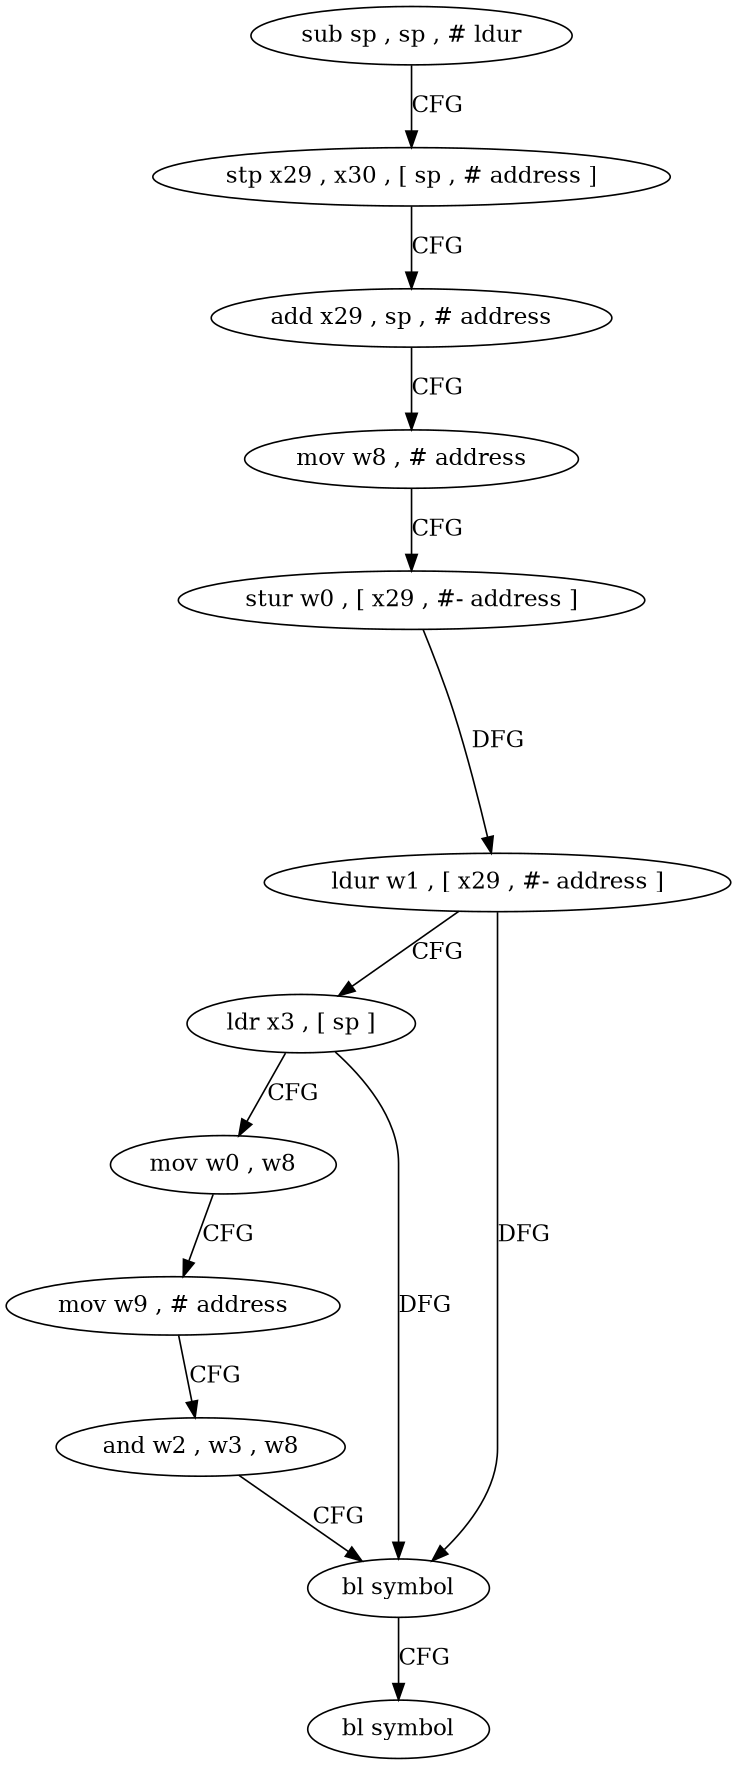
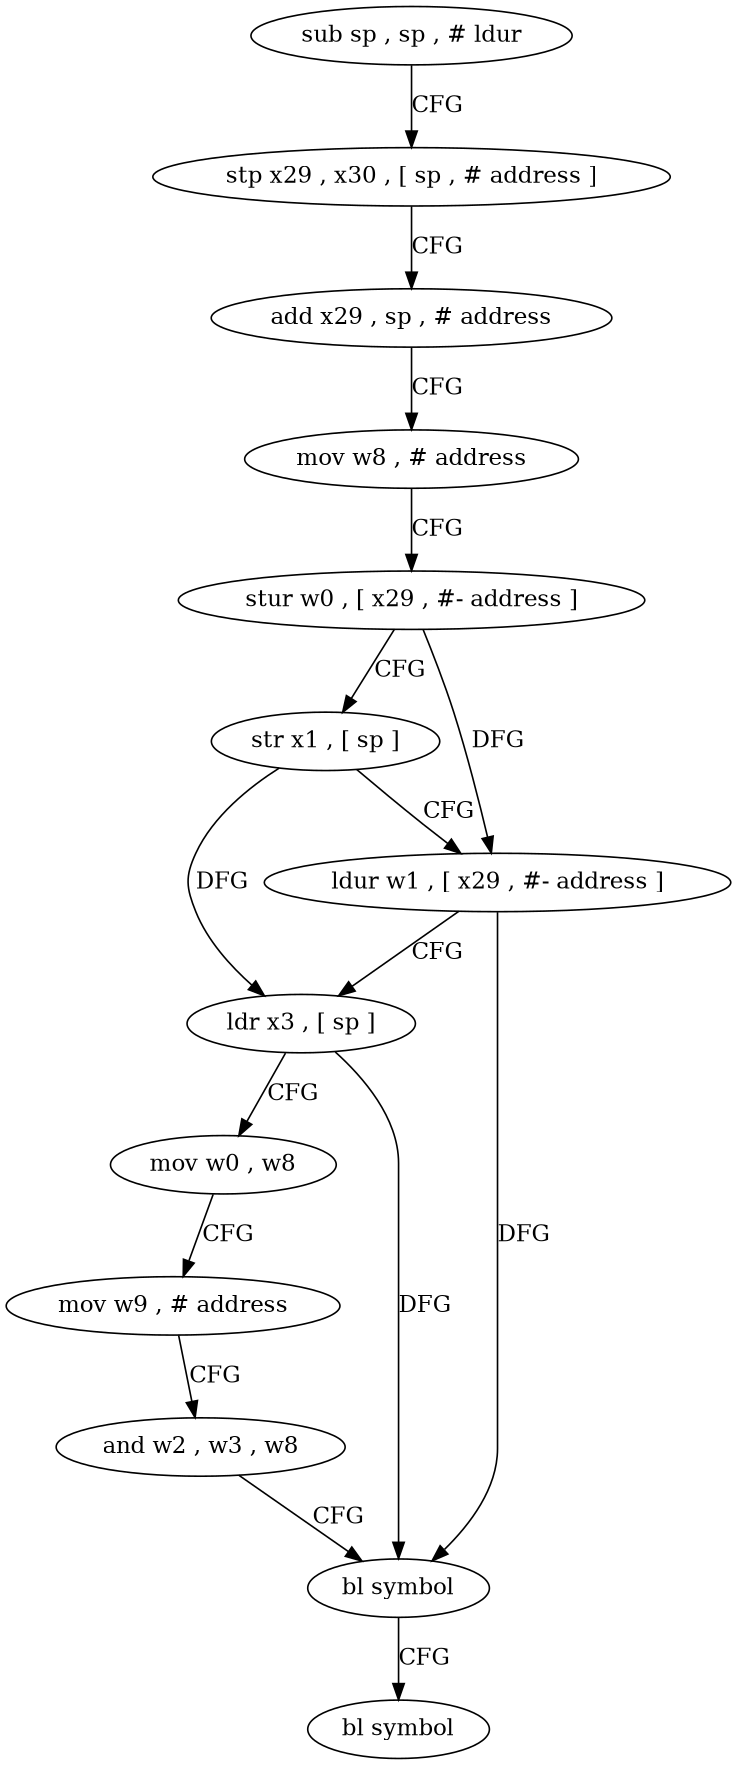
none -> (326, 741)
